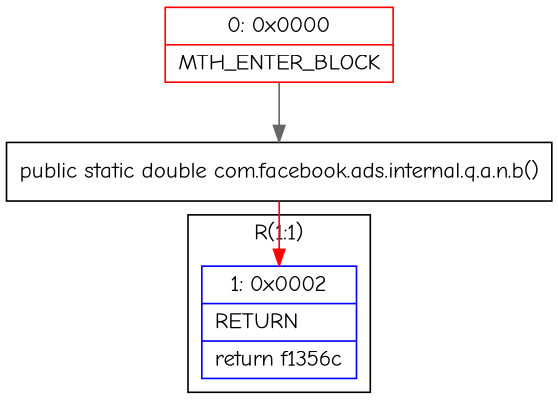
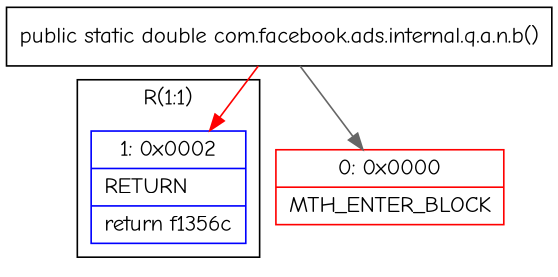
(279, 104) -> (326, 101)
